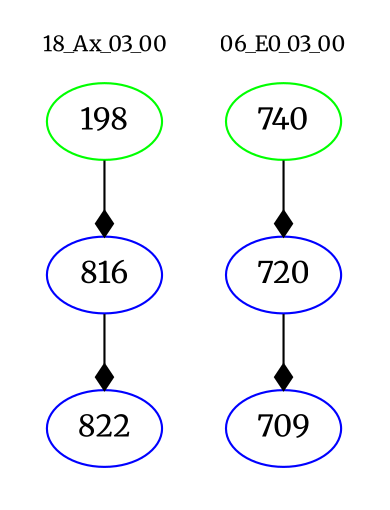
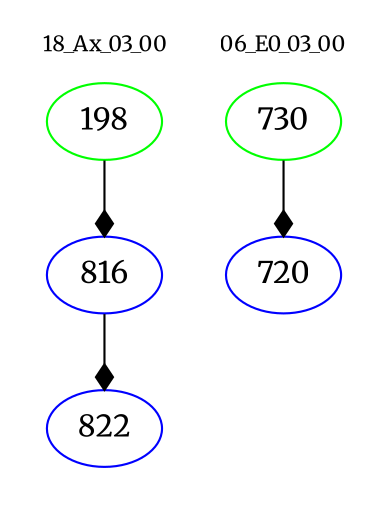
(284, 122) -> (284, 122)
(284, 429) -> none
